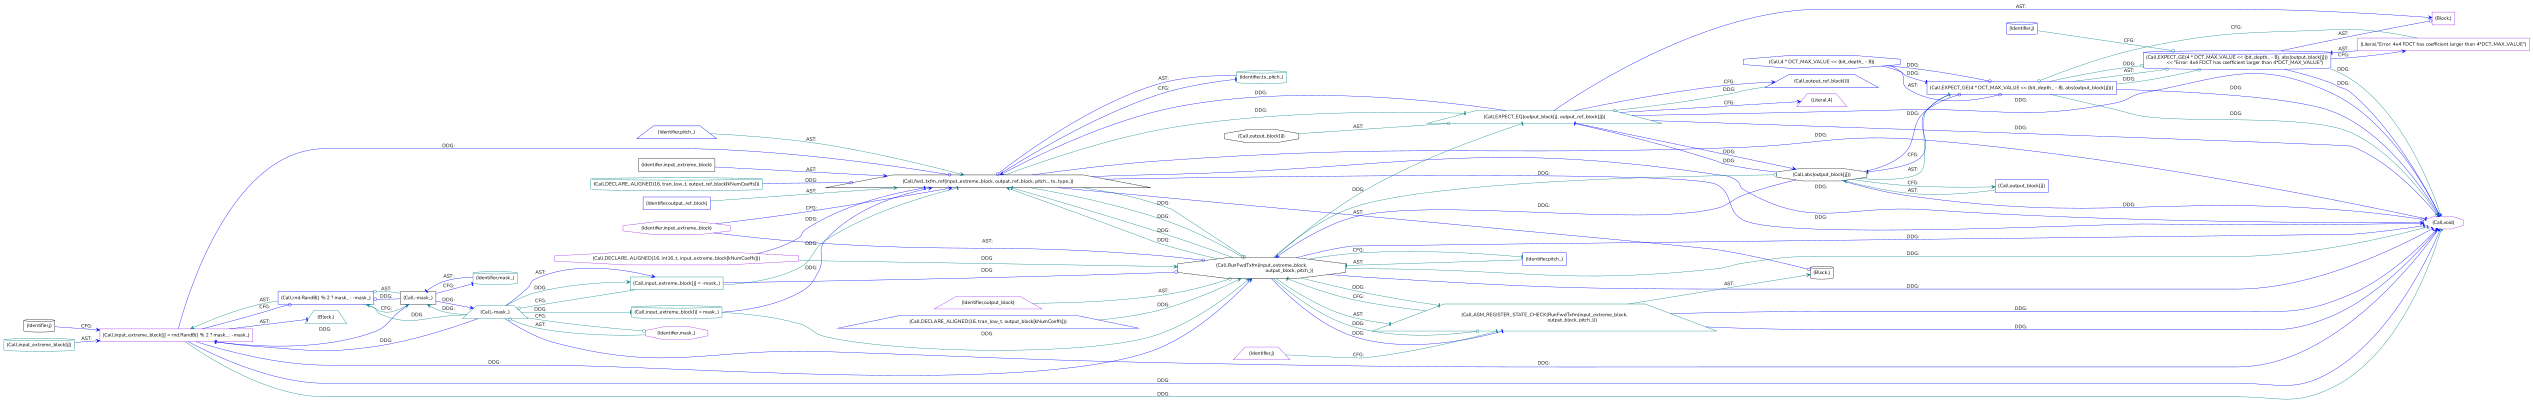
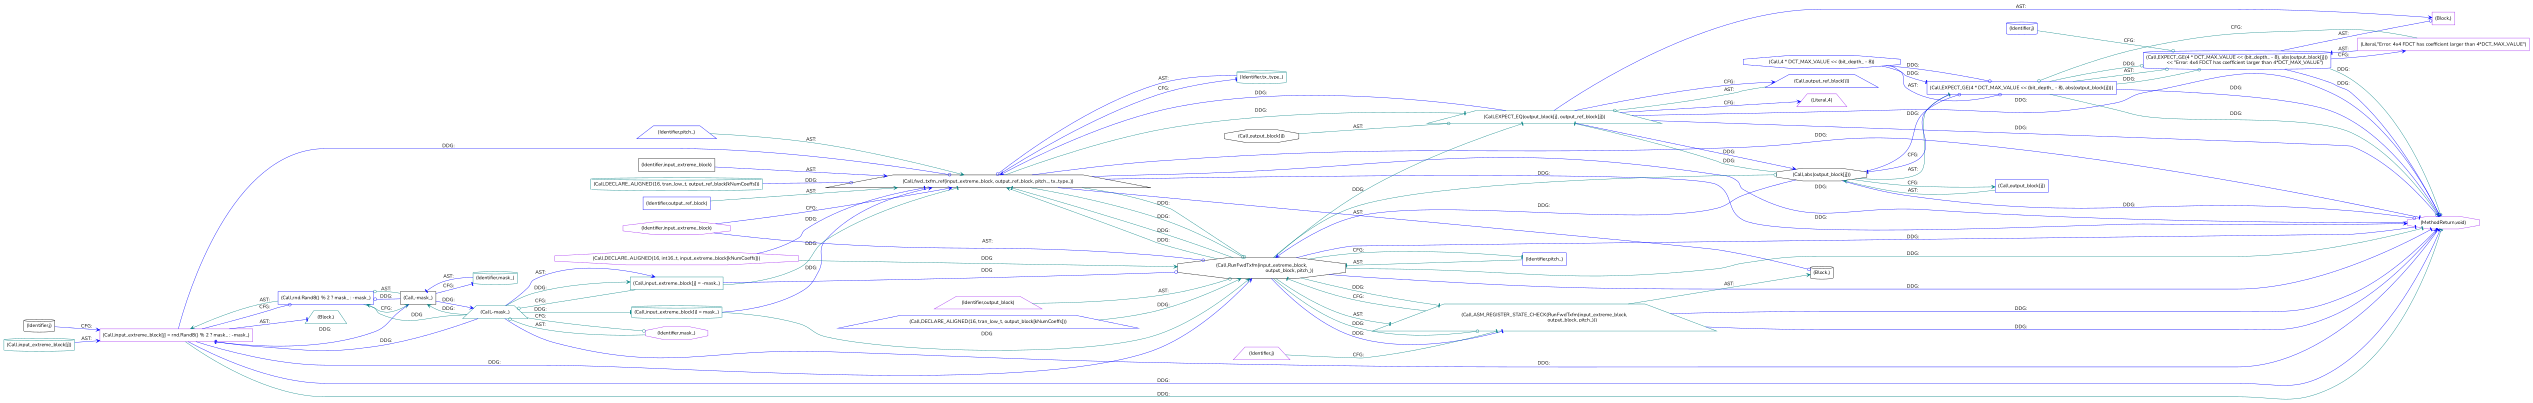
(1262, 77) -> (1262, 77)
(1730, 90) -> (1730, 90)
(1686, 152) -> (1686, 152)
(2443, 223) -> (2443, 223)
